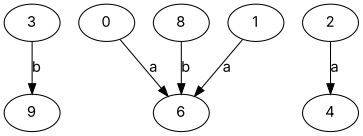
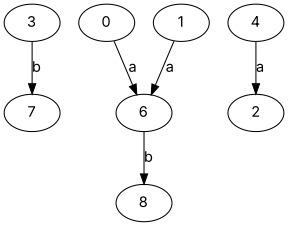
(181, 63) -> (144, 153)
(331, 63) -> (256, 63)
(32, 113) -> (32, 113)
